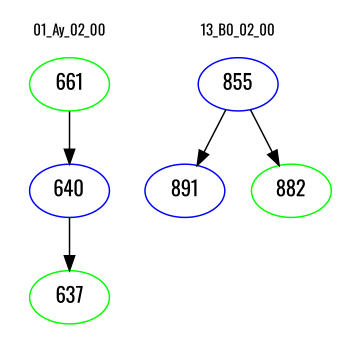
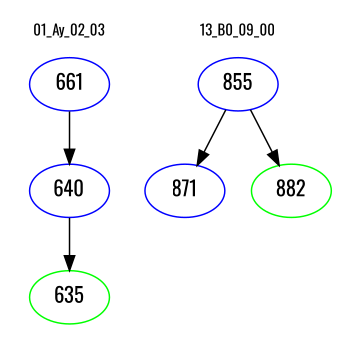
(70, 32) -> (70, 32)
(238, 32) -> (238, 32)
(70, 84) -> (70, 84)
(185, 191) -> (185, 191)
(70, 297) -> (70, 297)
